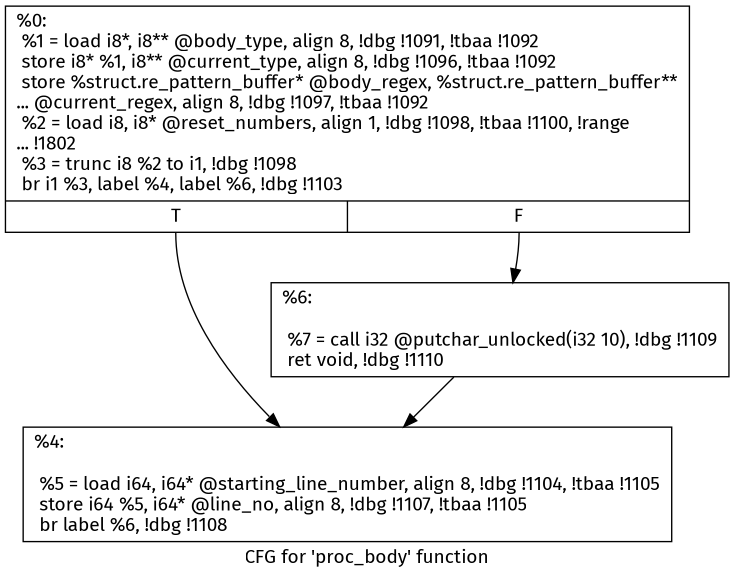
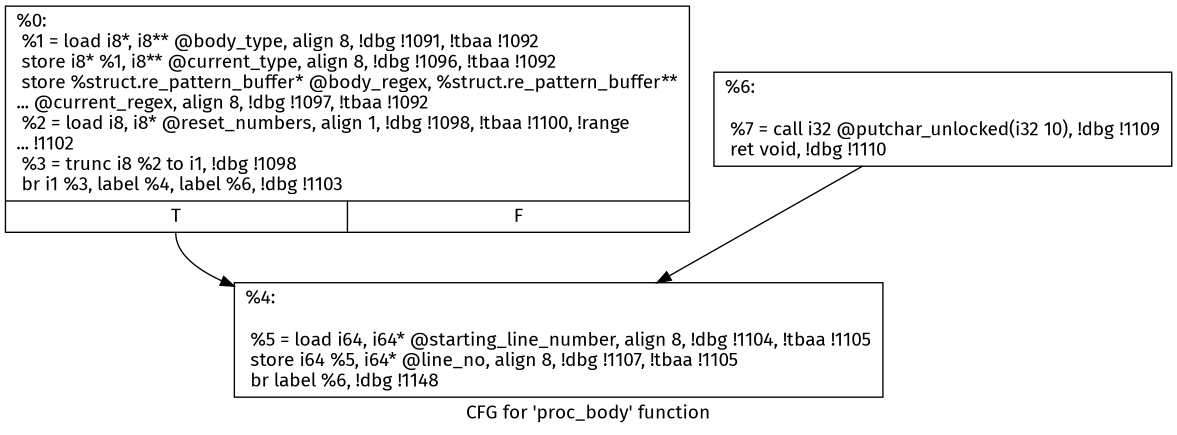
(46, 144) -> (46, 144)
(518, 251) -> none
(131, 525) -> (342, 381)
